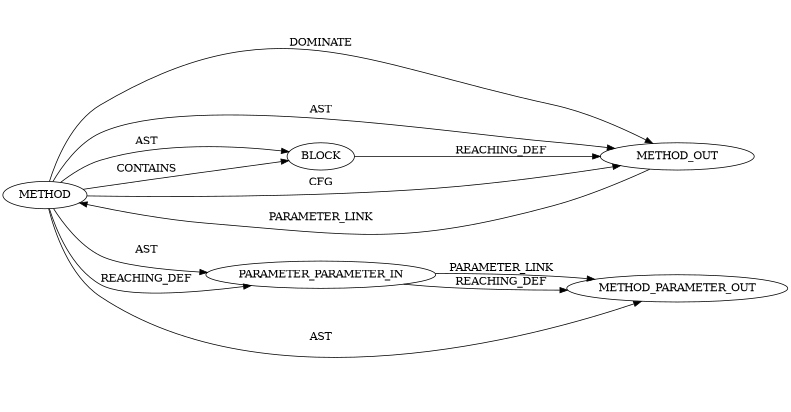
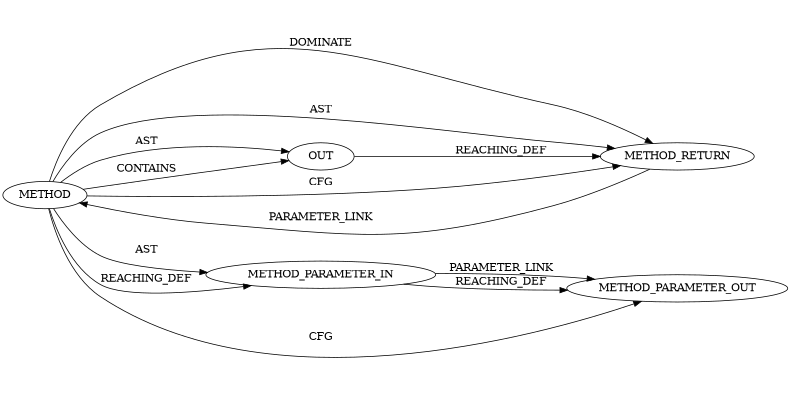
(321, 156) -> (321, 156)
(677, 156) -> (677, 156)
(321, 275) -> (321, 275)
(321, 337) -> (321, 337)
